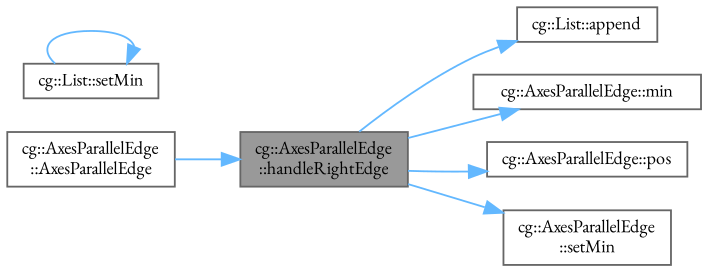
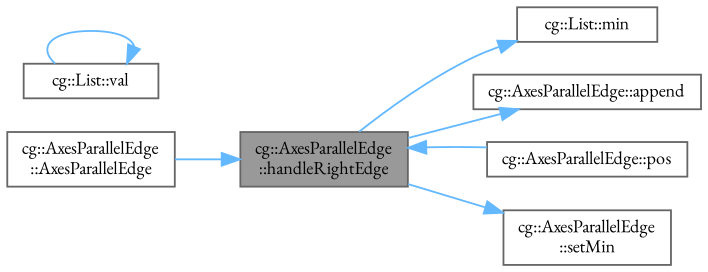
(587, 25) -> (587, 25)
(91, 81) -> (91, 81)
(587, 92) -> (587, 92)
(438, 172) -> (457, 147)
